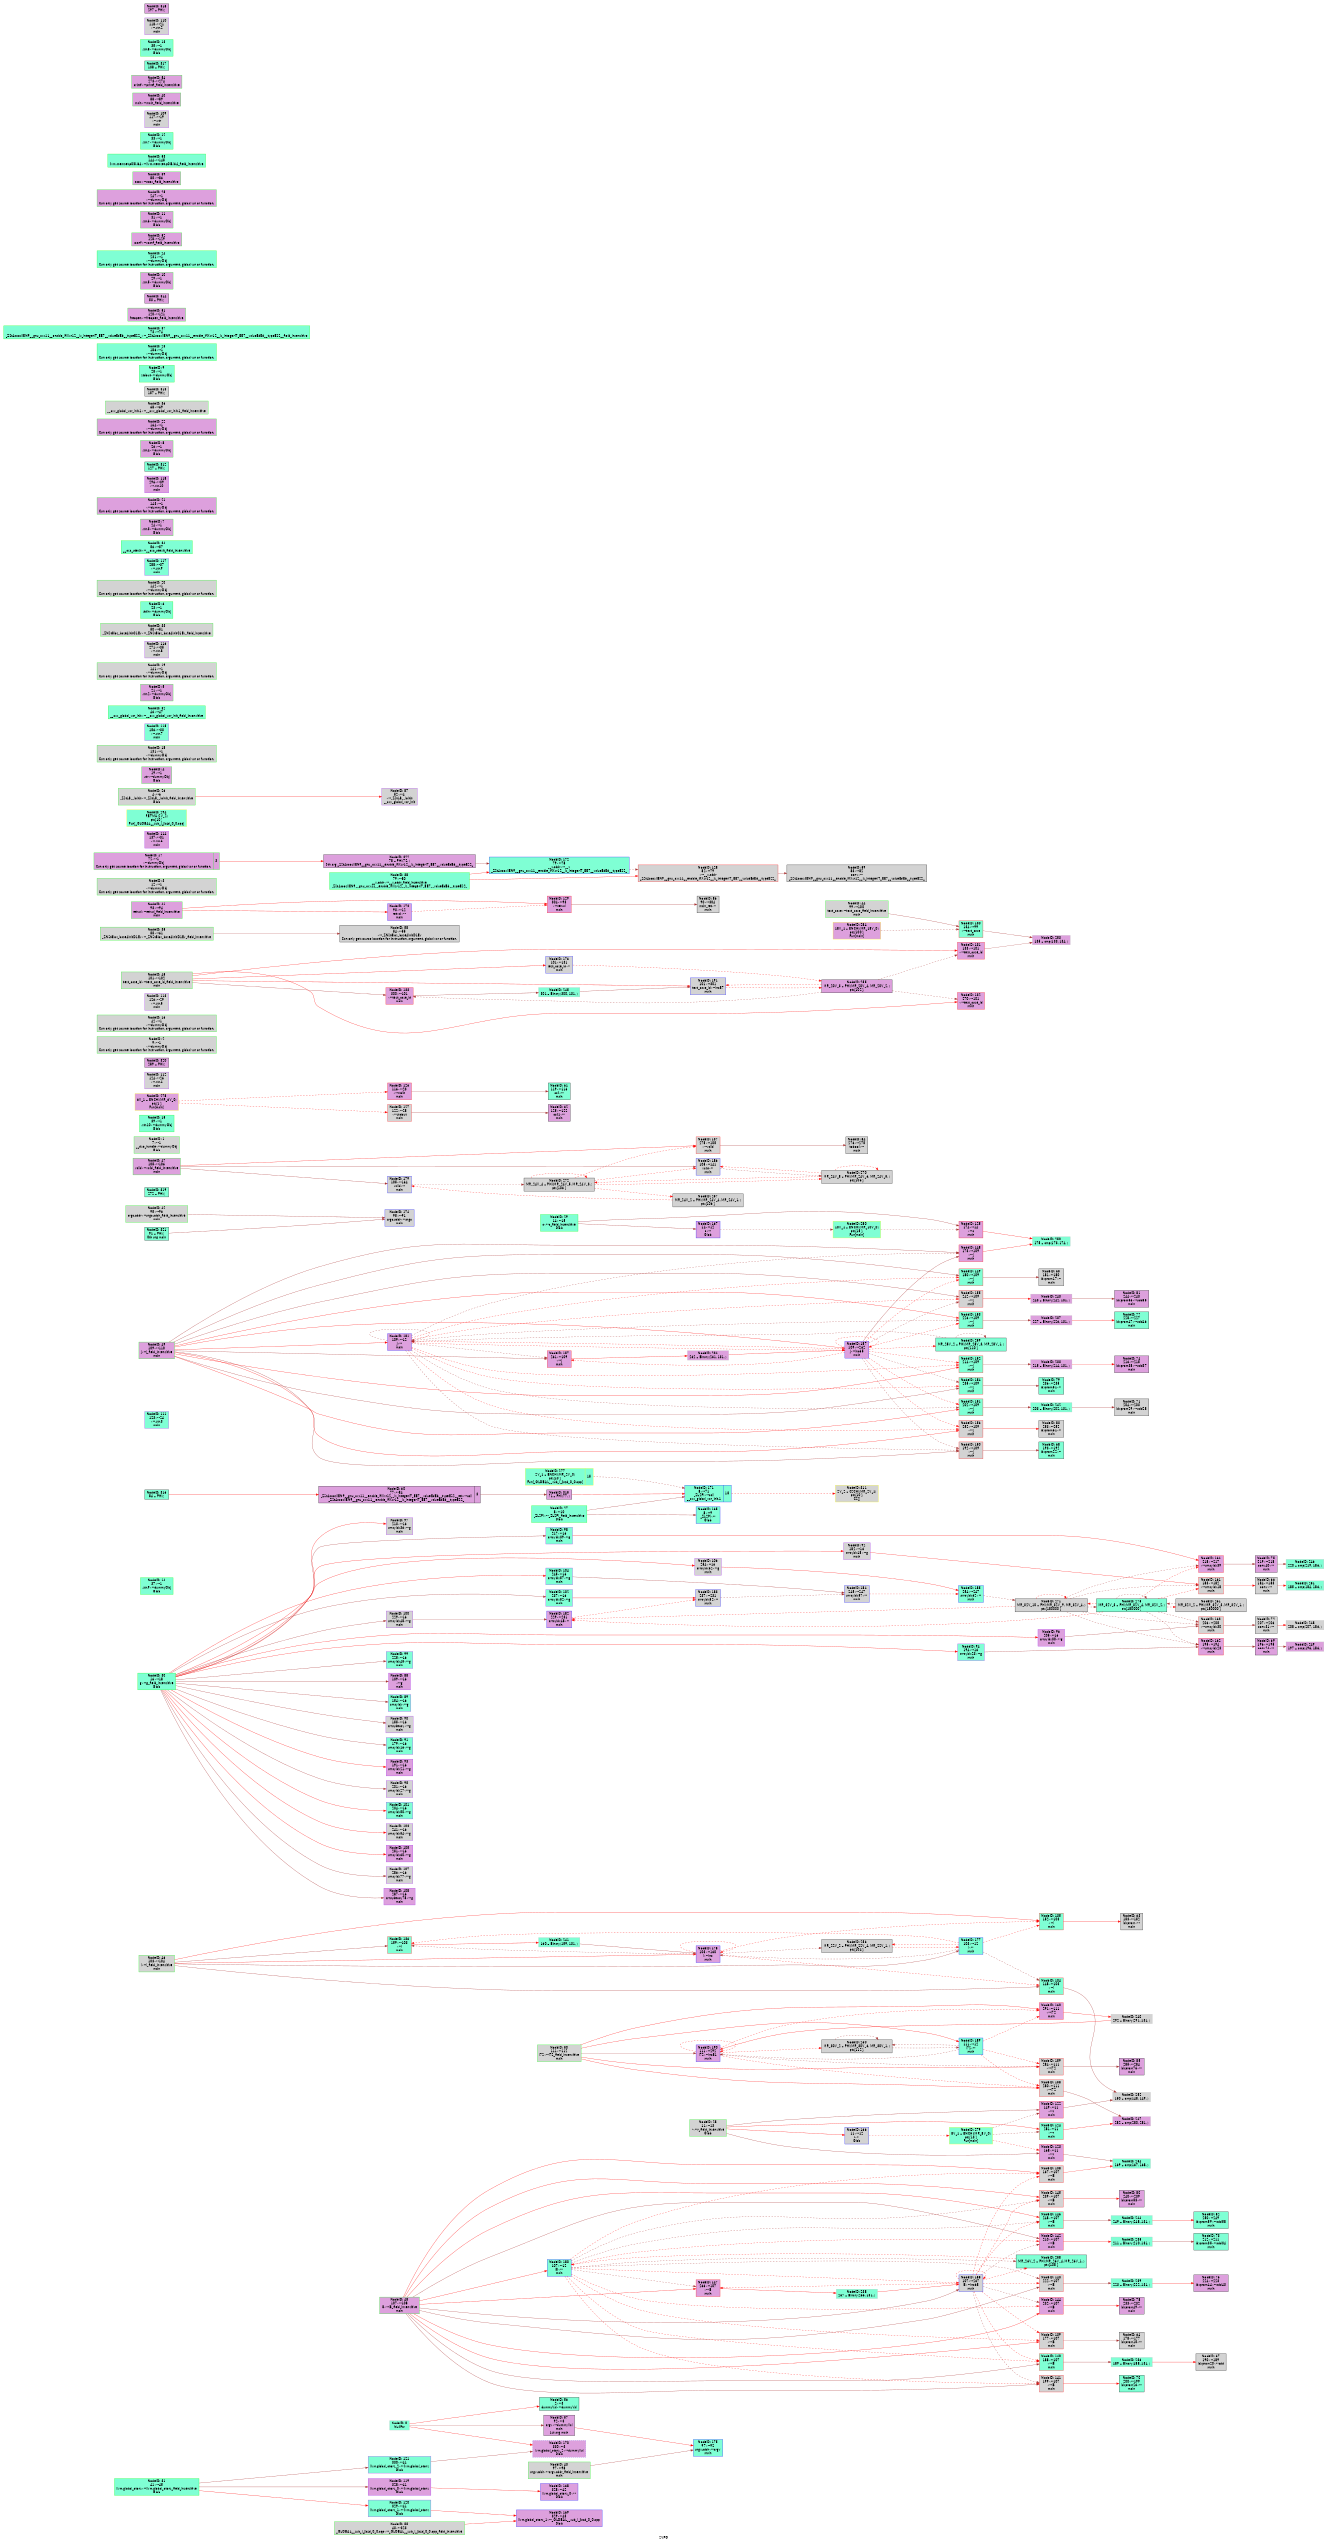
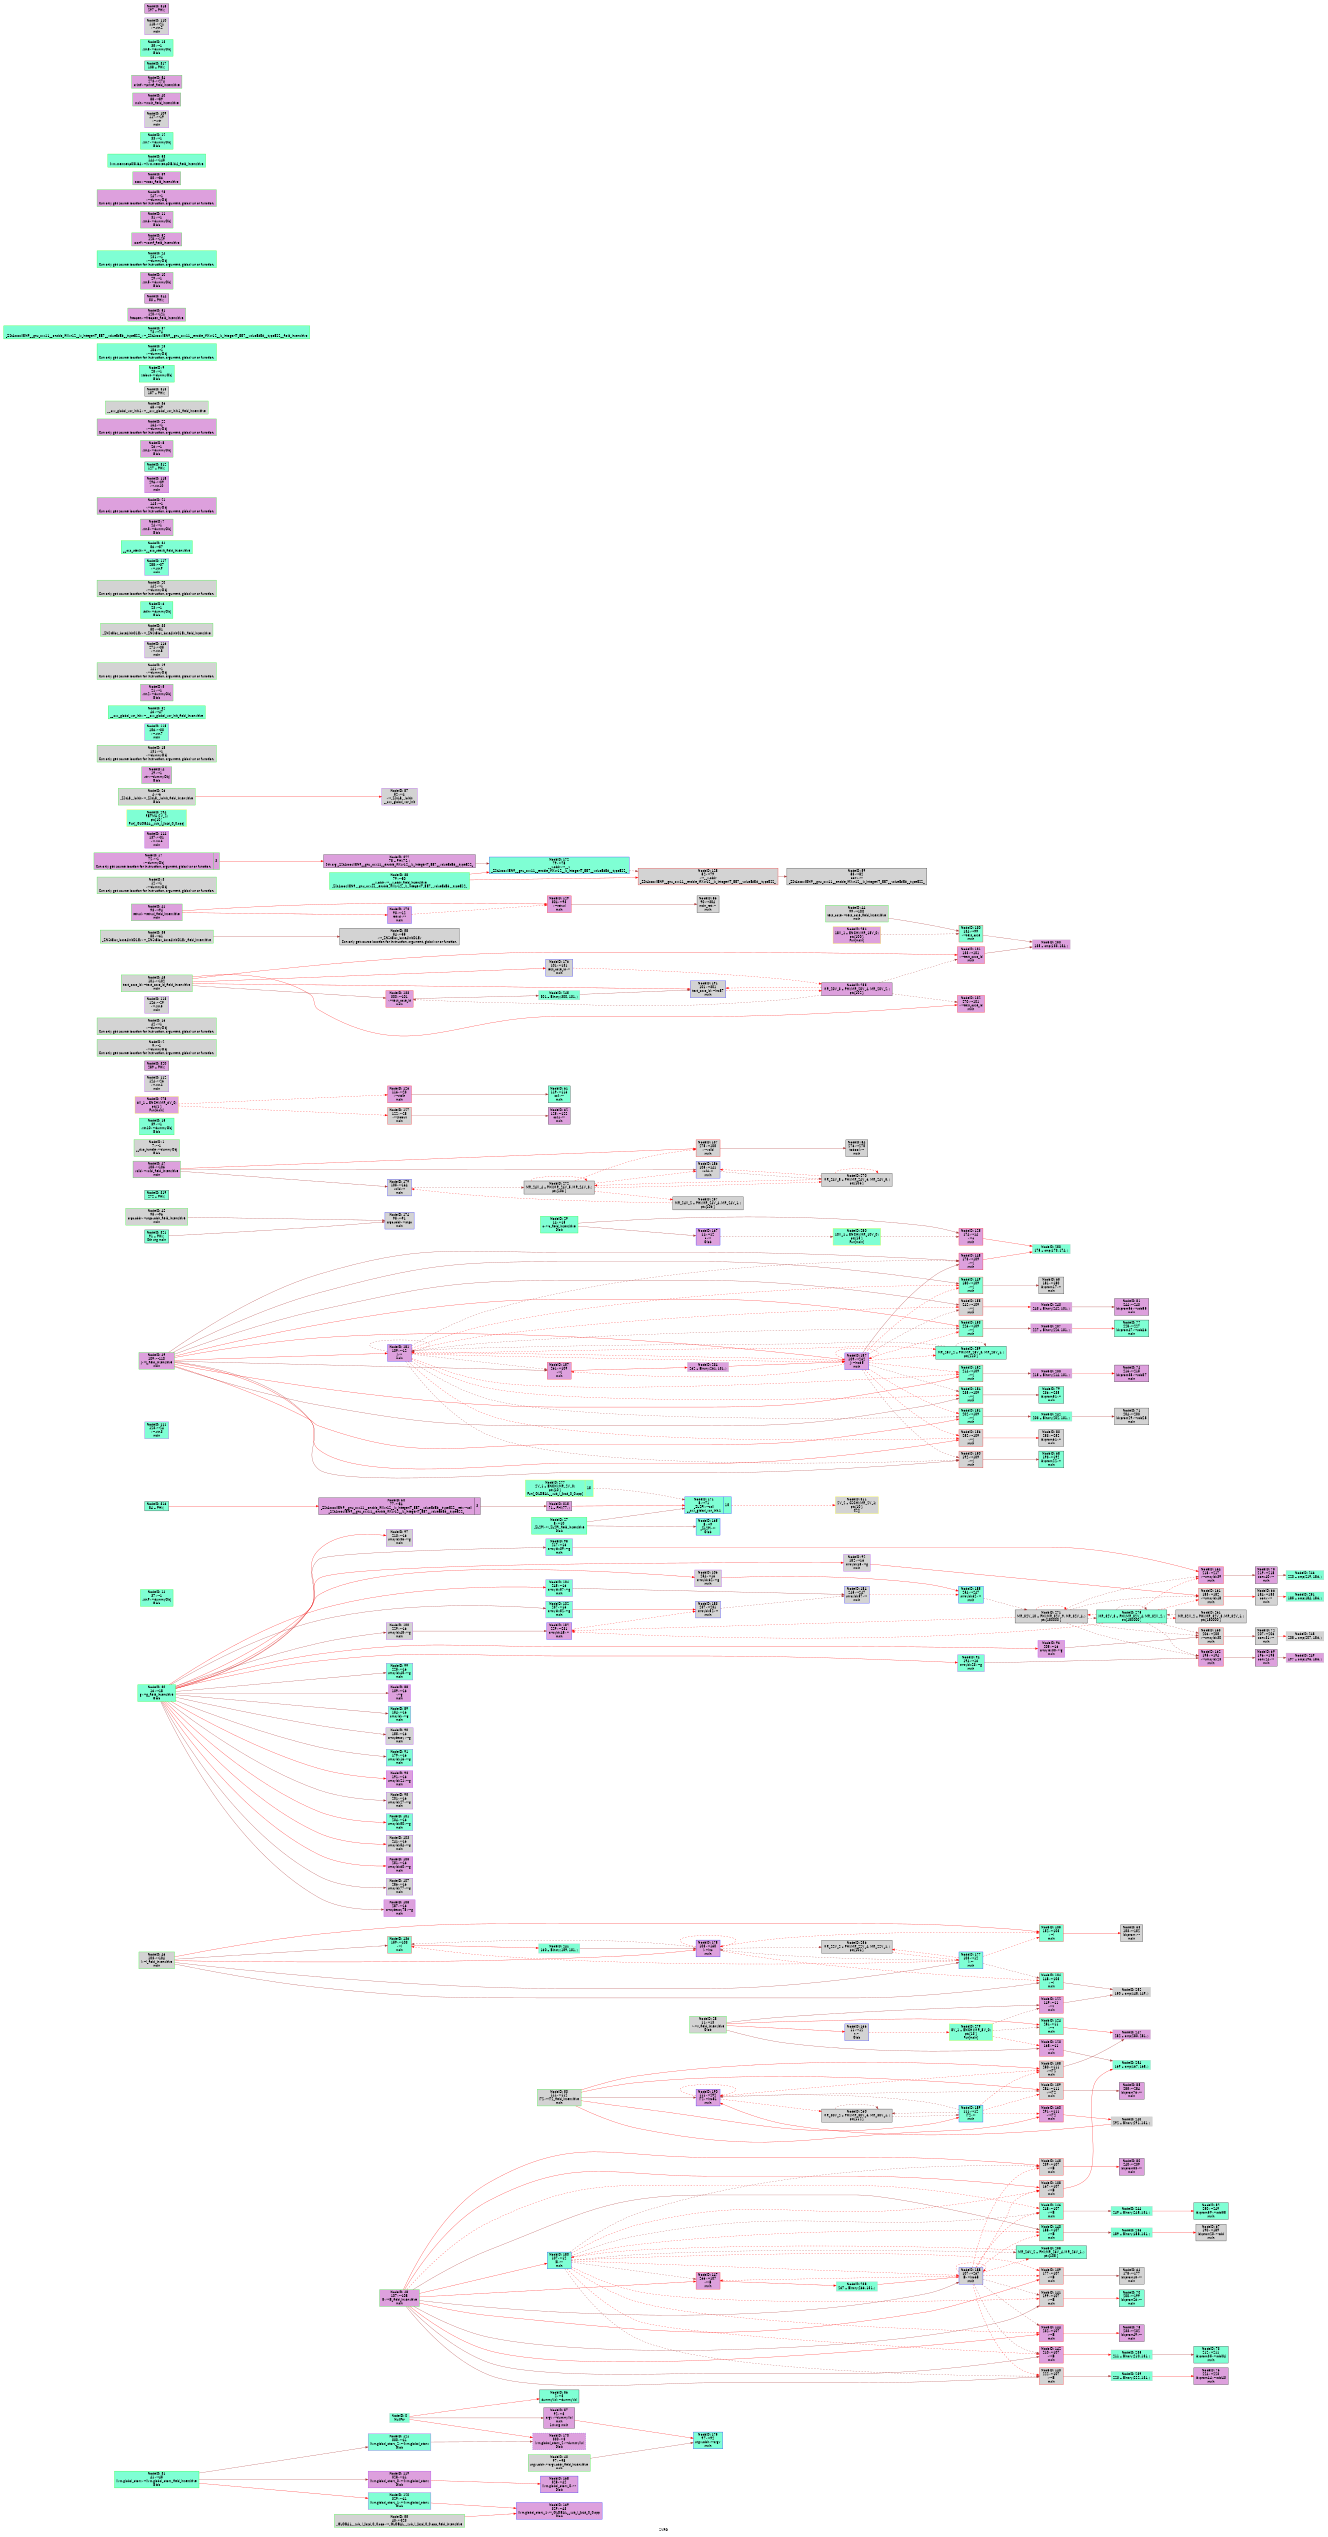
none -> (672, 1349)
(876, 2013) -> none
(707, 2193) -> (707, 2186)
